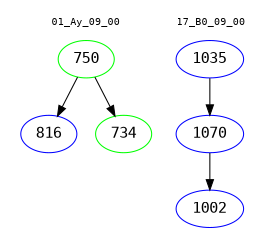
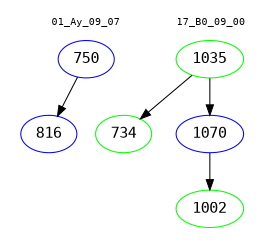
(86, 22) -> (86, 22)
(86, 59) -> (86, 59)
(210, 59) -> (210, 59)
(103, 92) -> (175, 90)
(210, 209) -> (210, 209)
